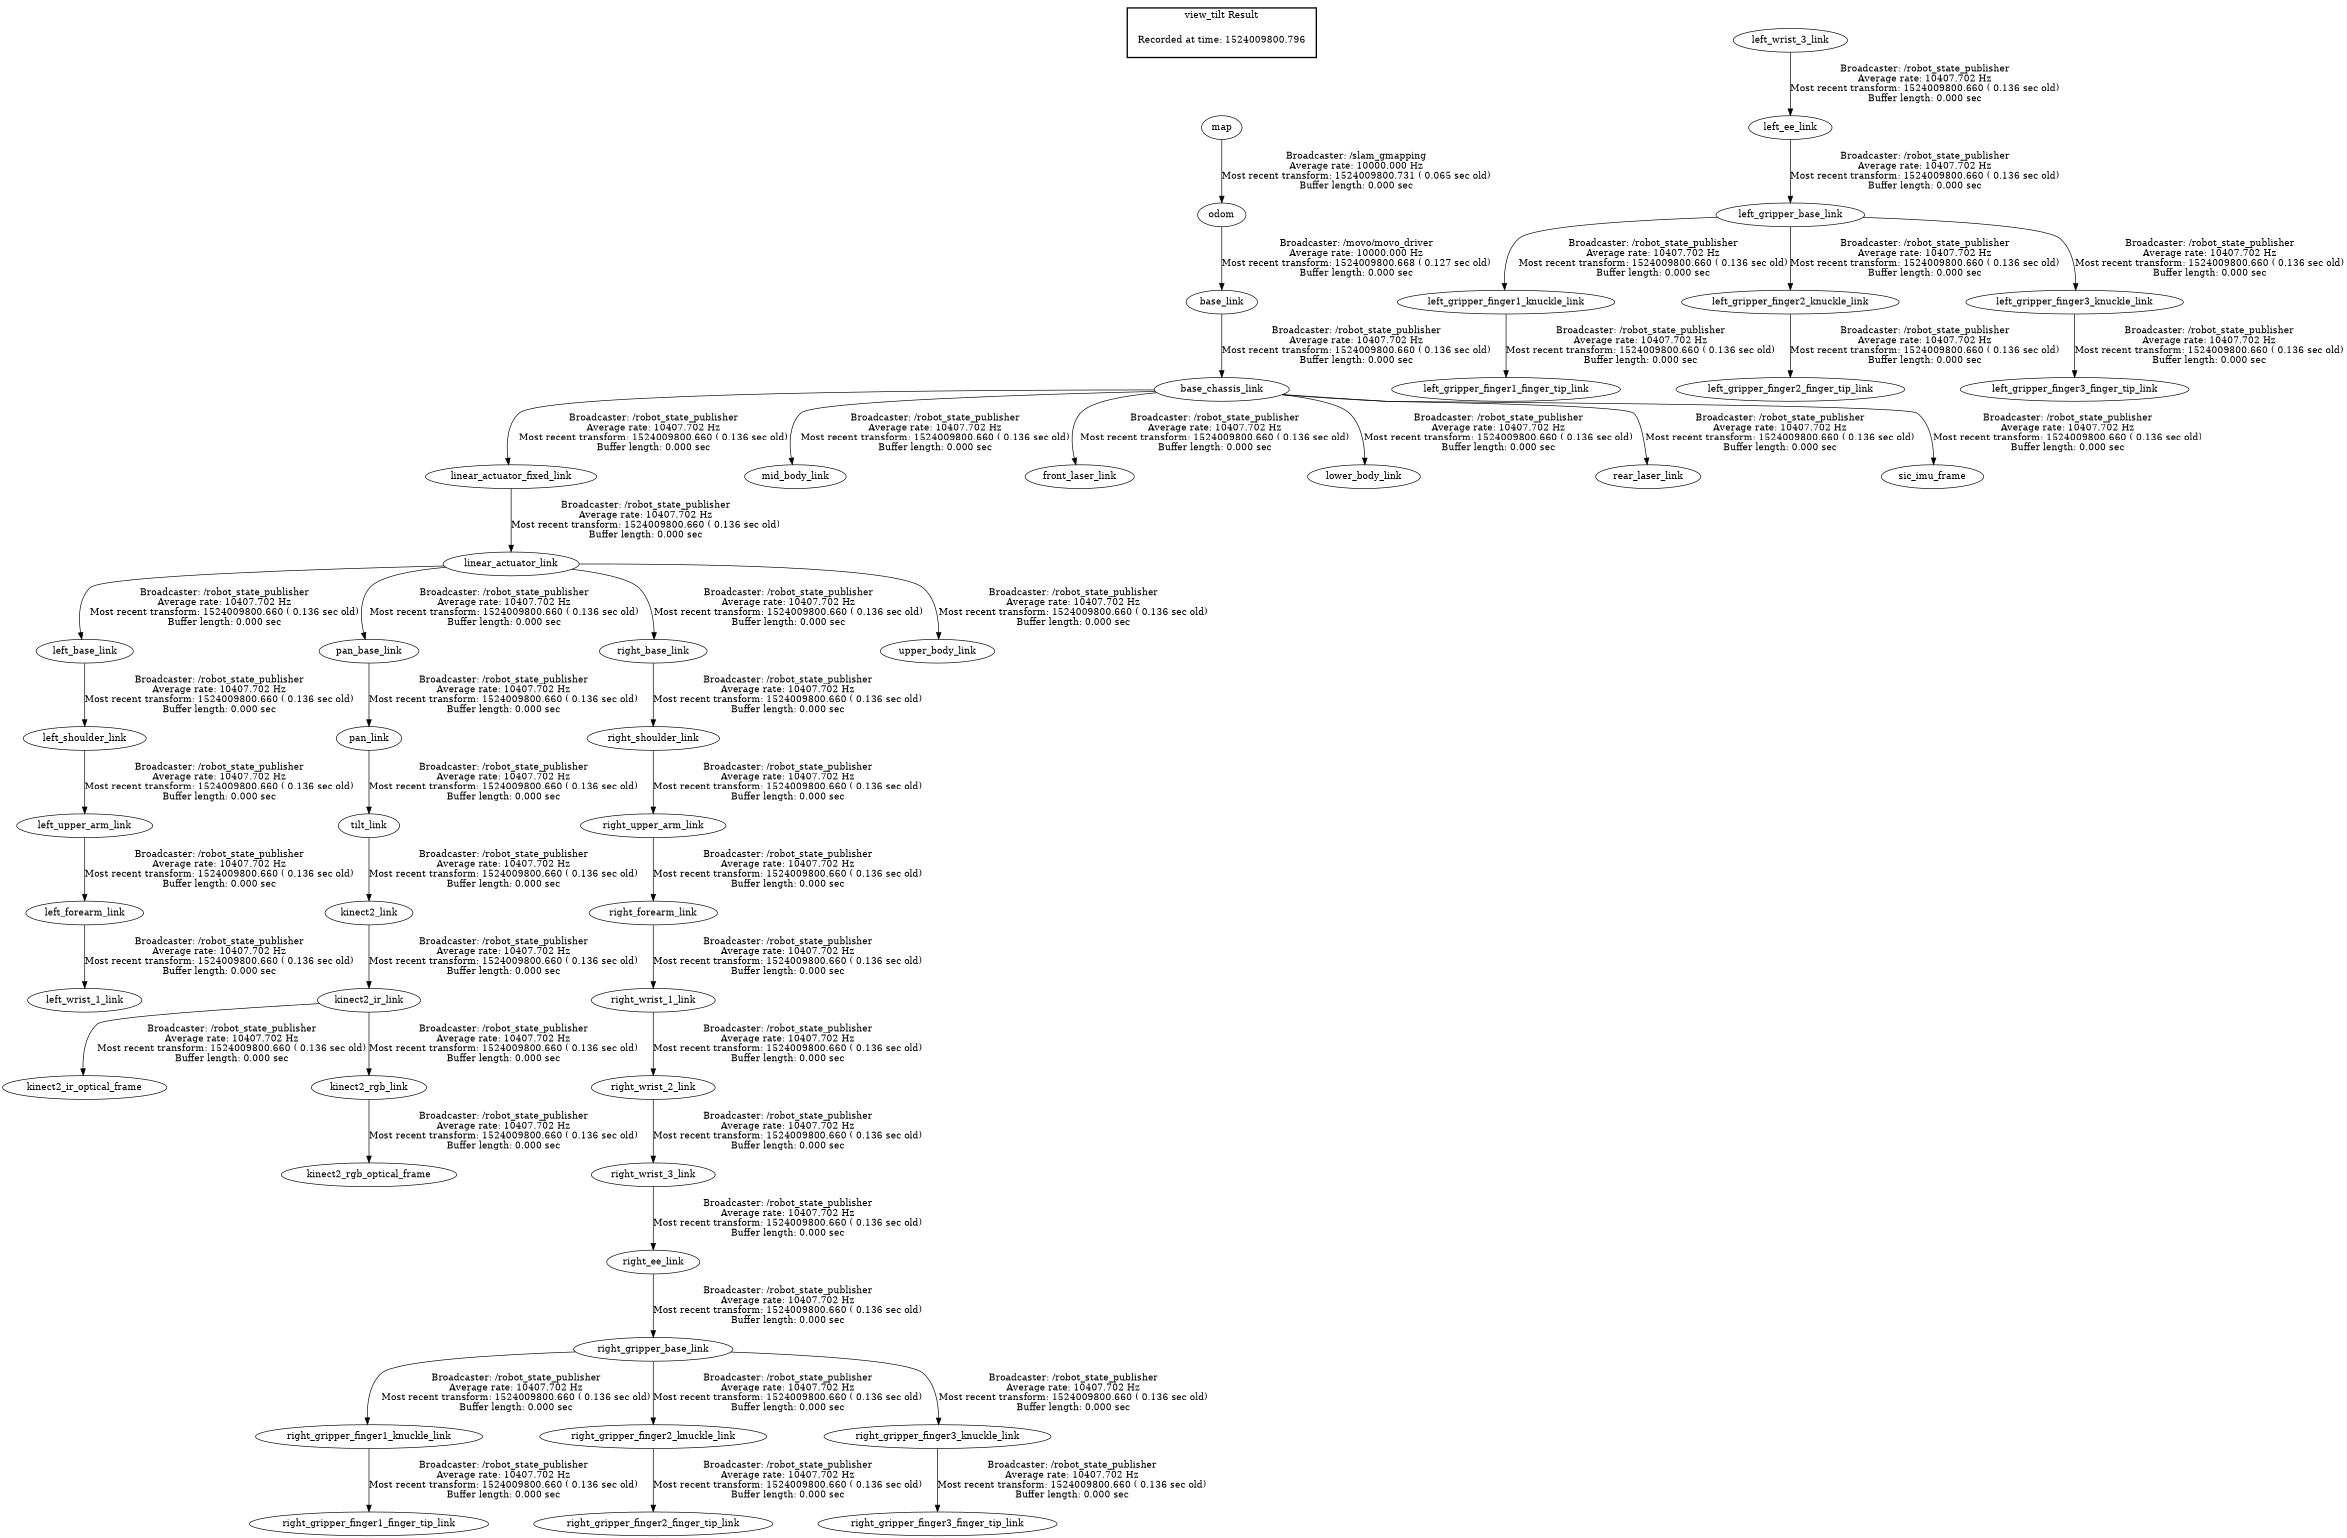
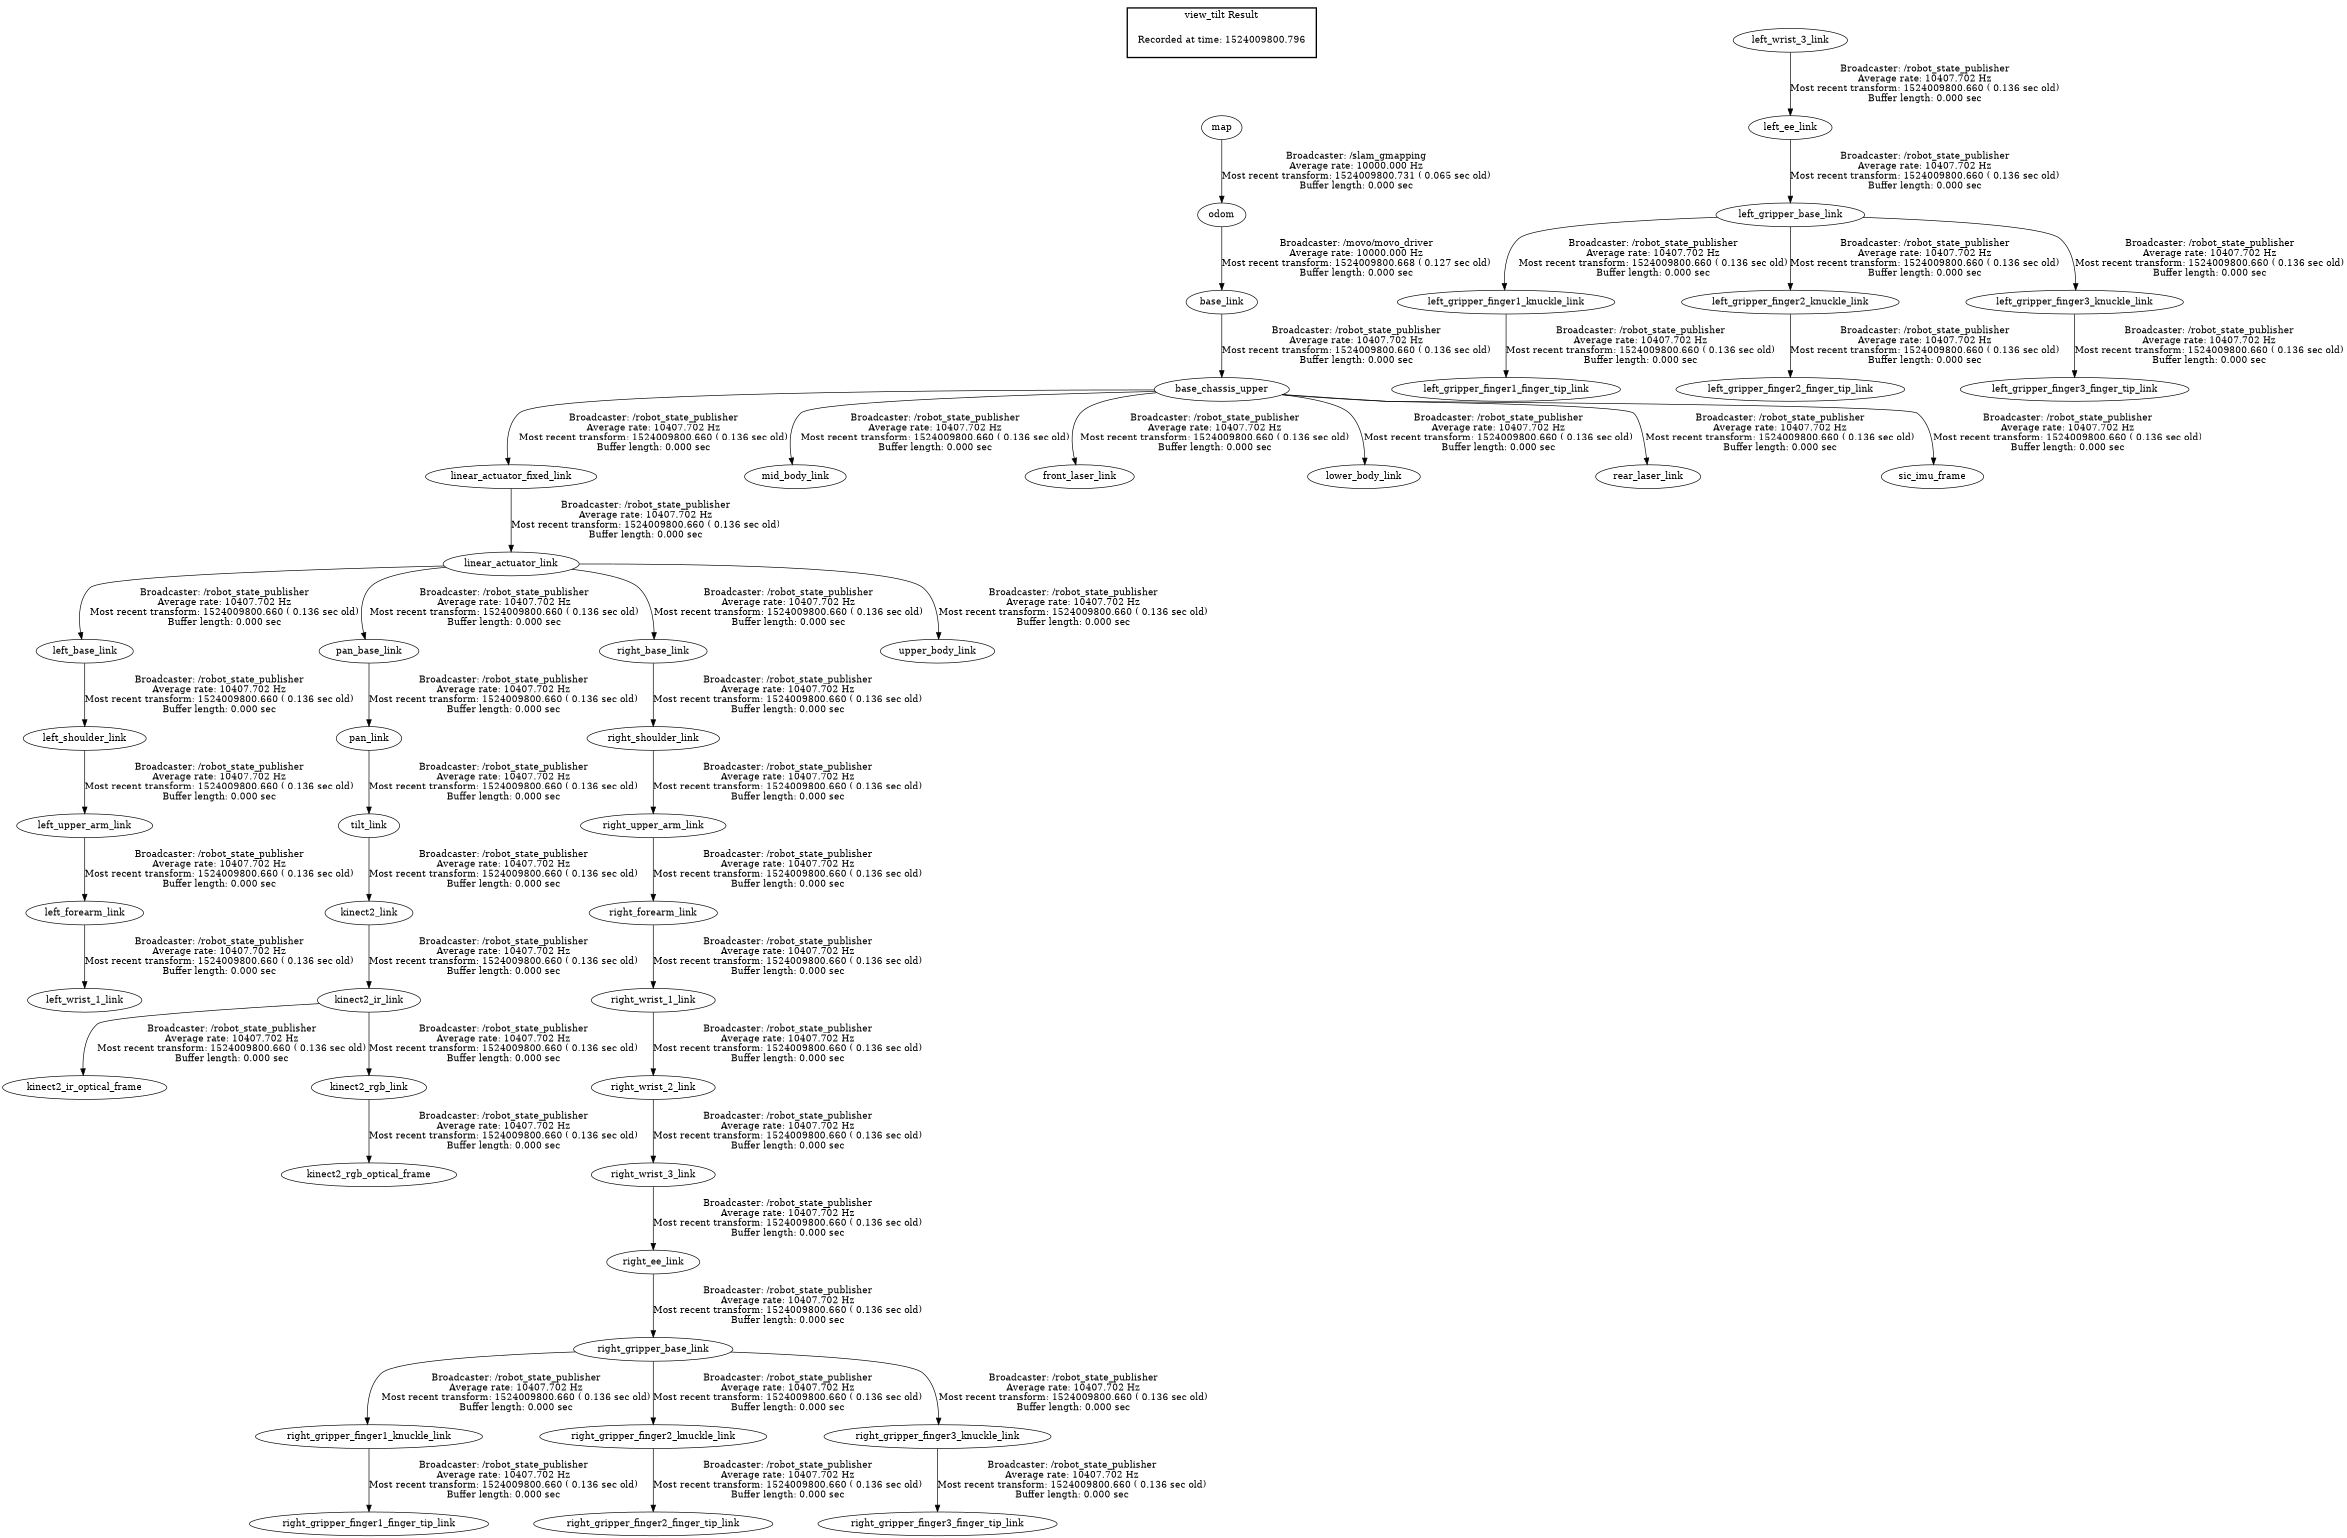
(1222, 389) -> (1222, 389)
